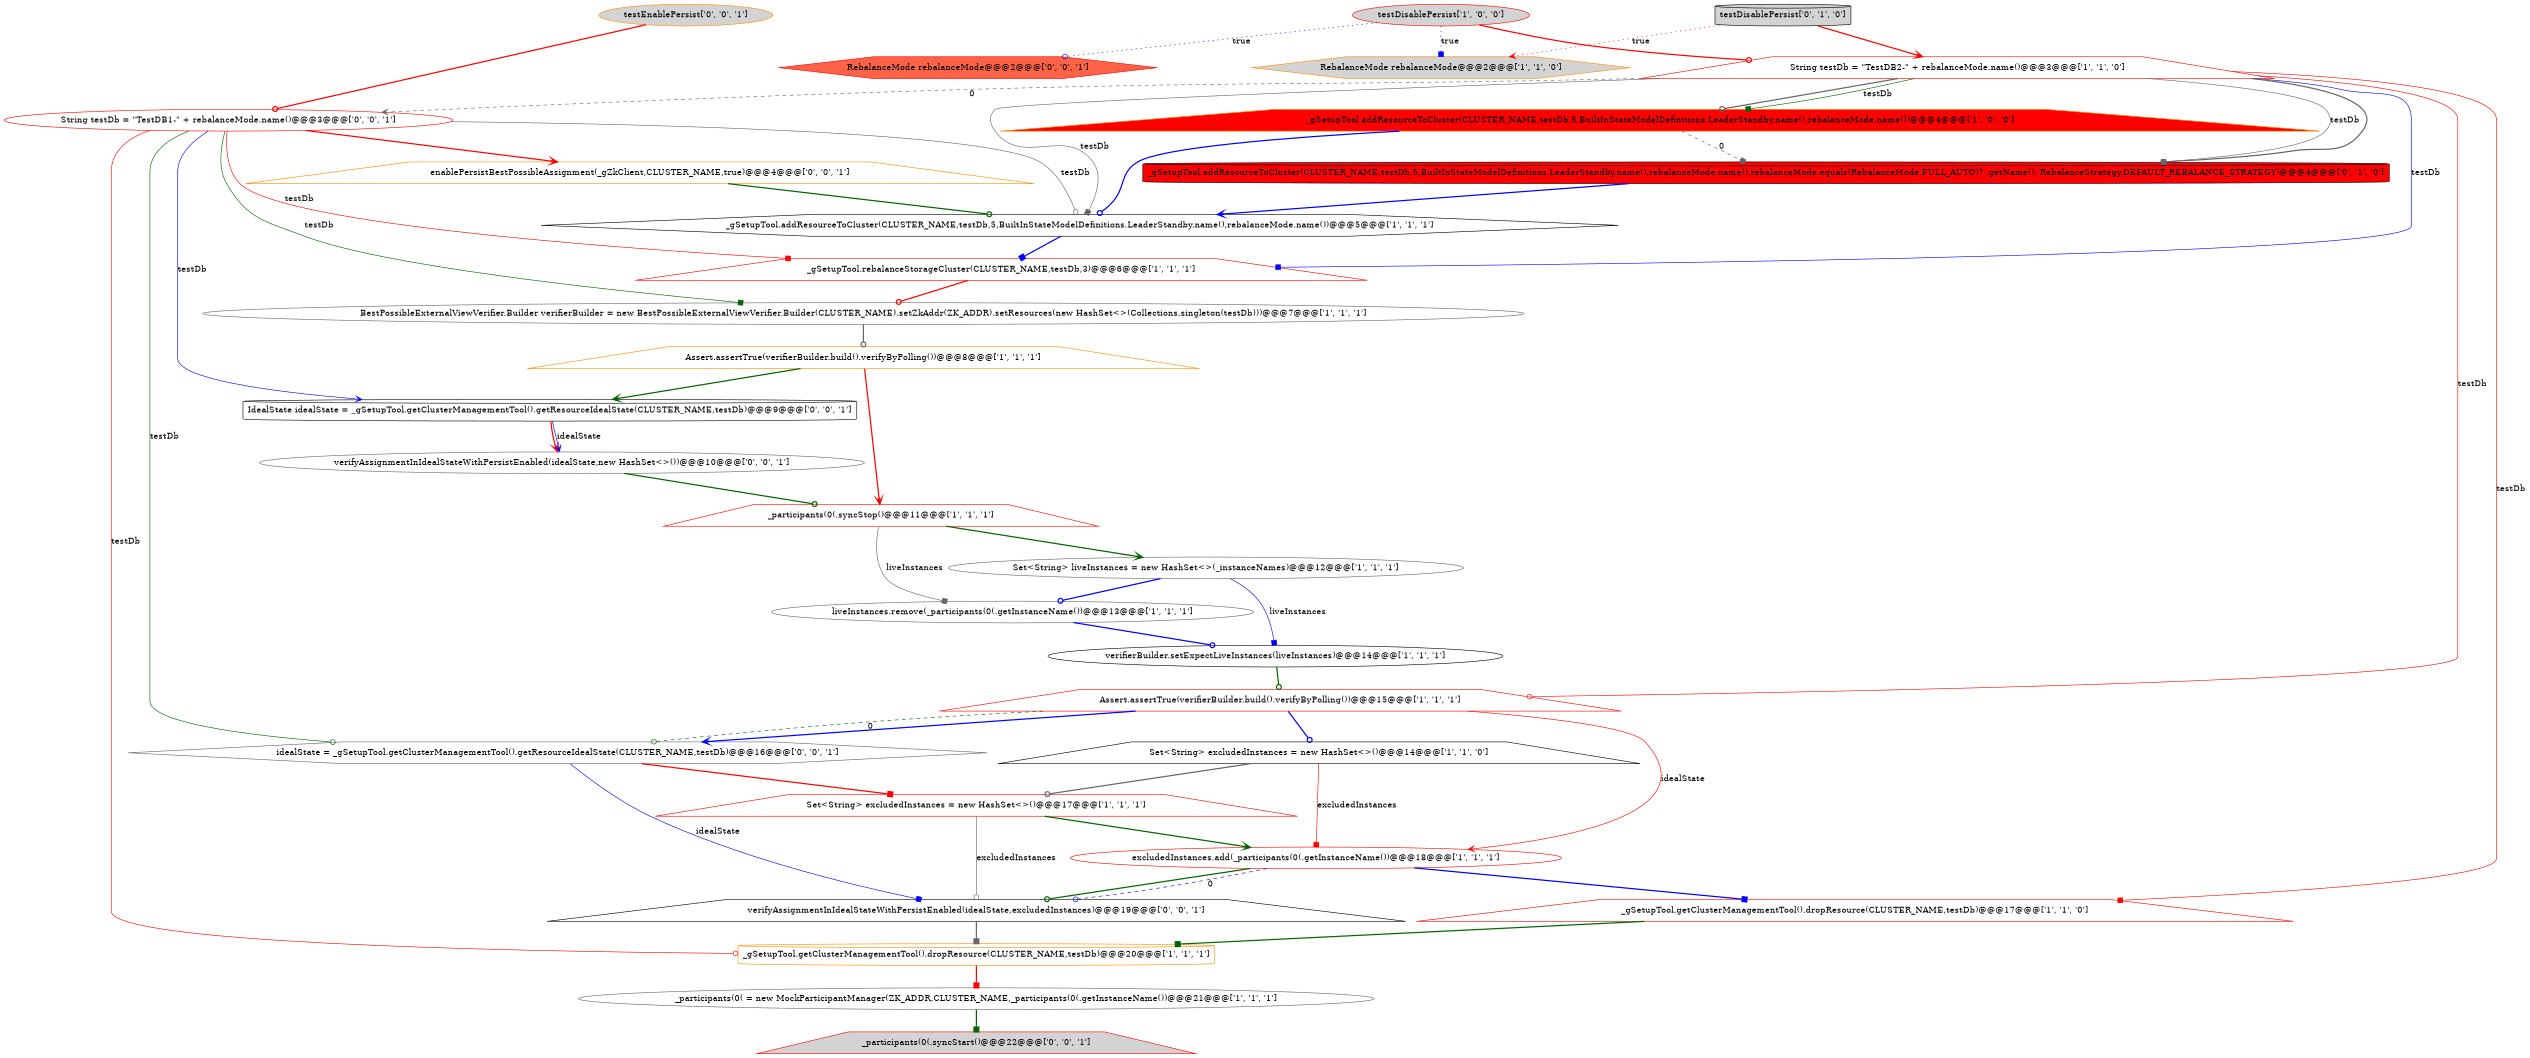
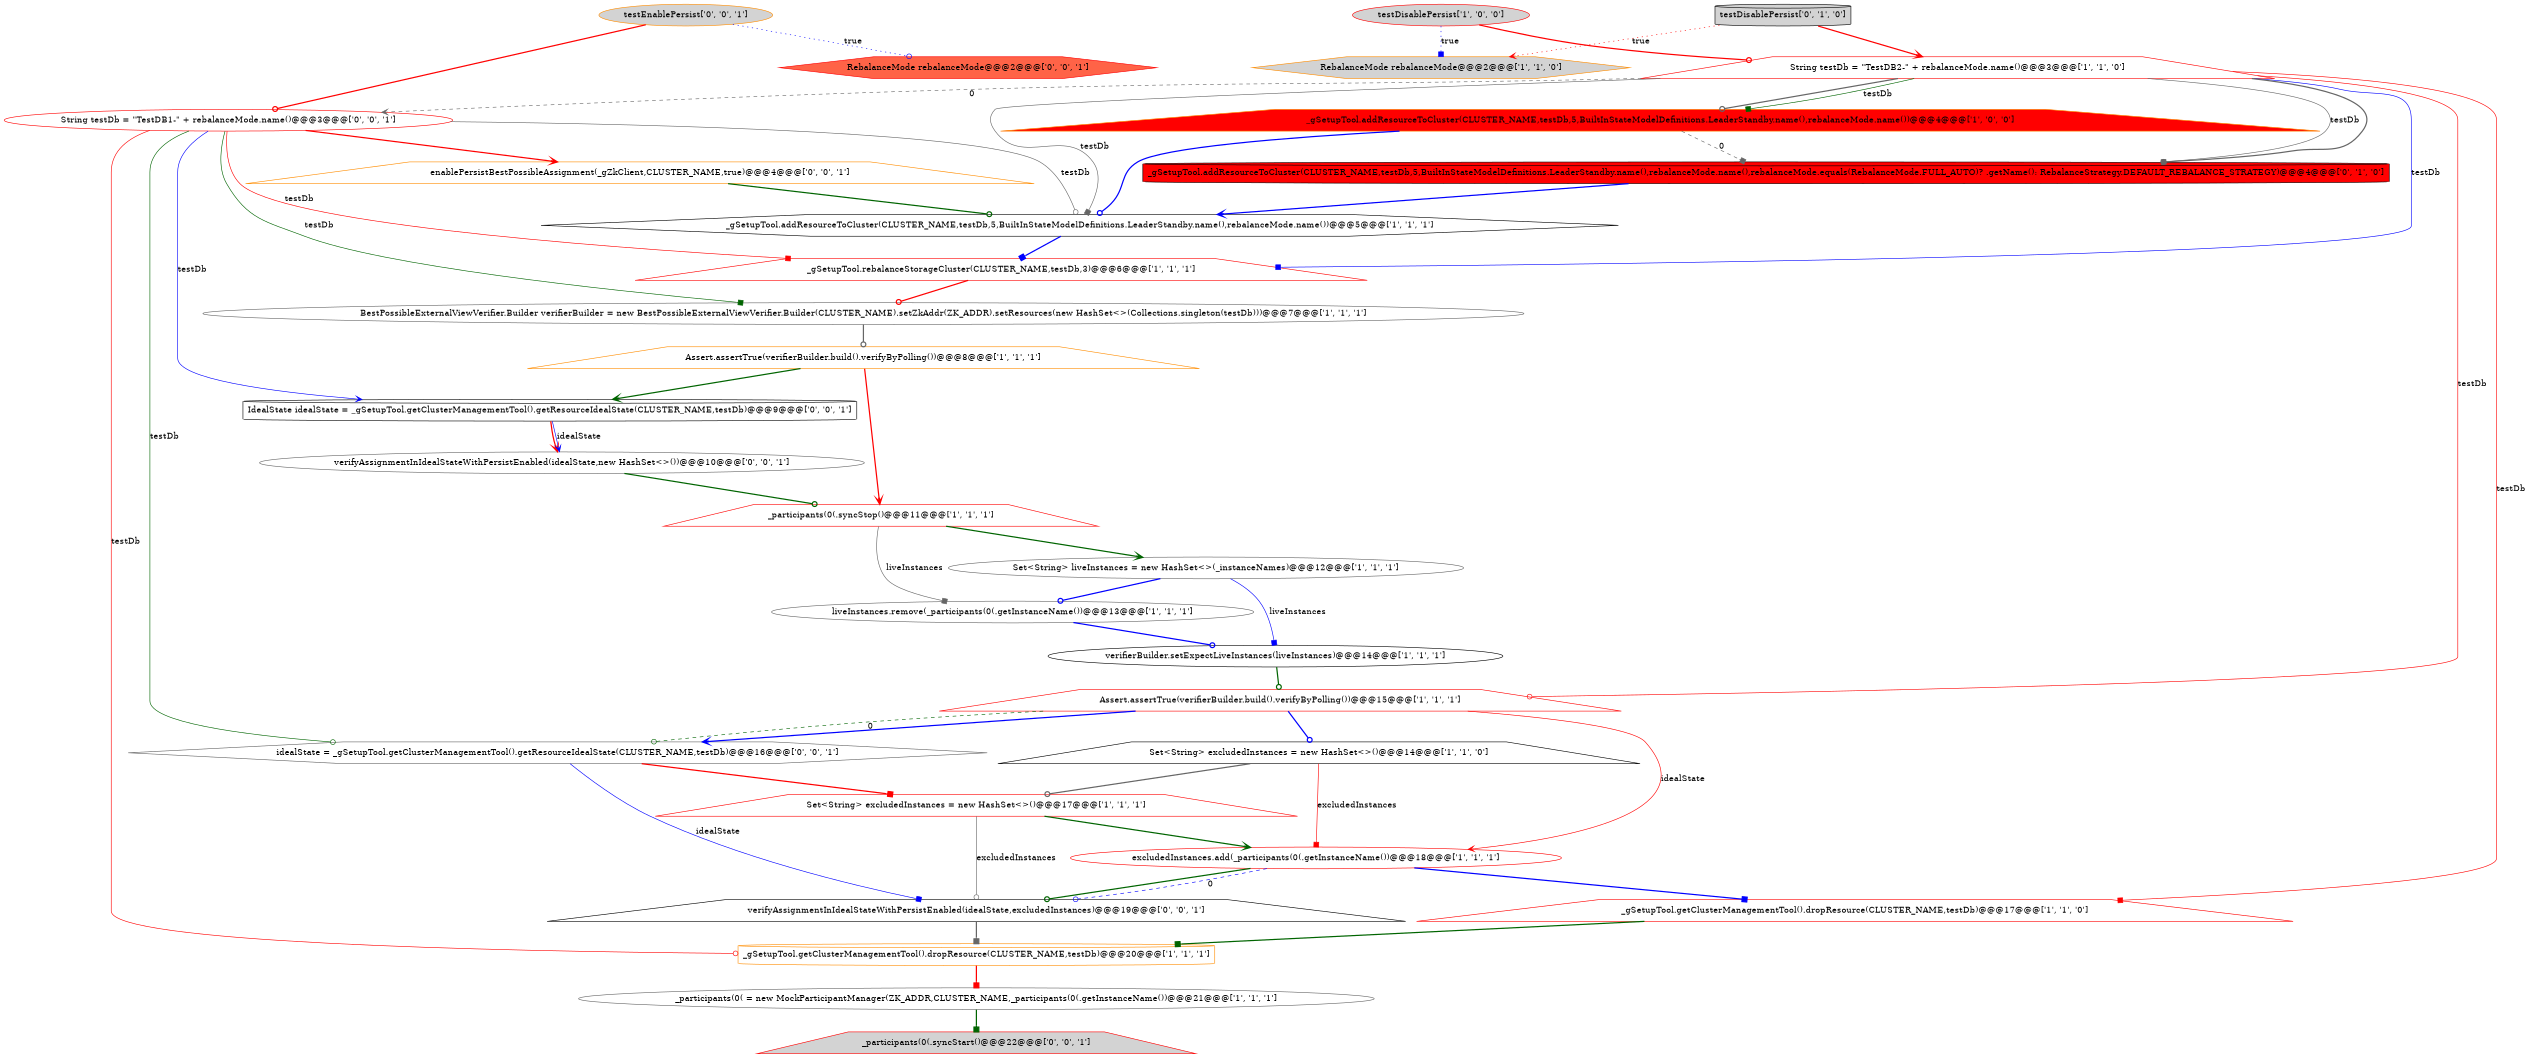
(1222, 39) -> (820, 40)
